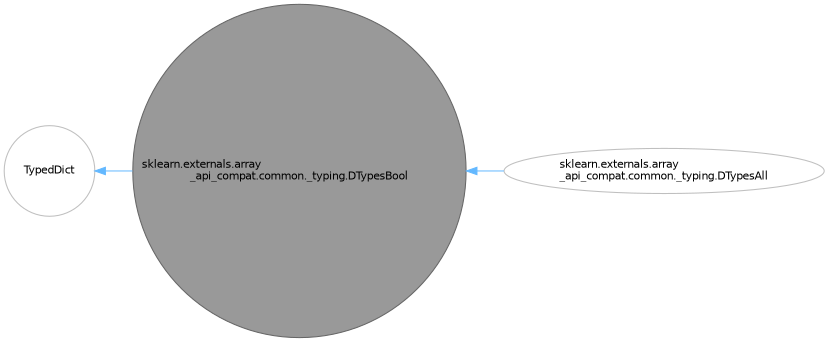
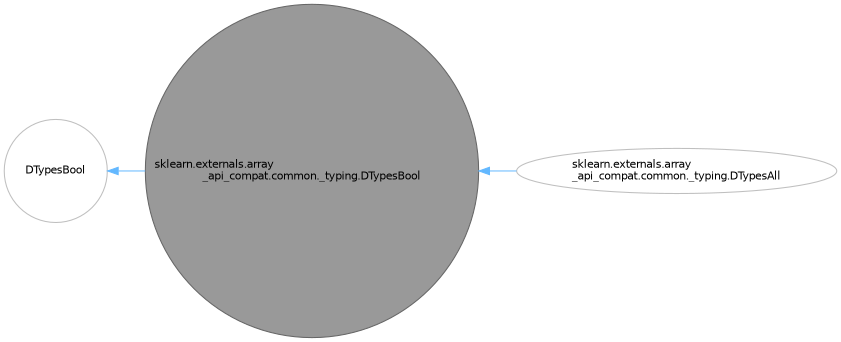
(50, 171) -> (56, 171)
